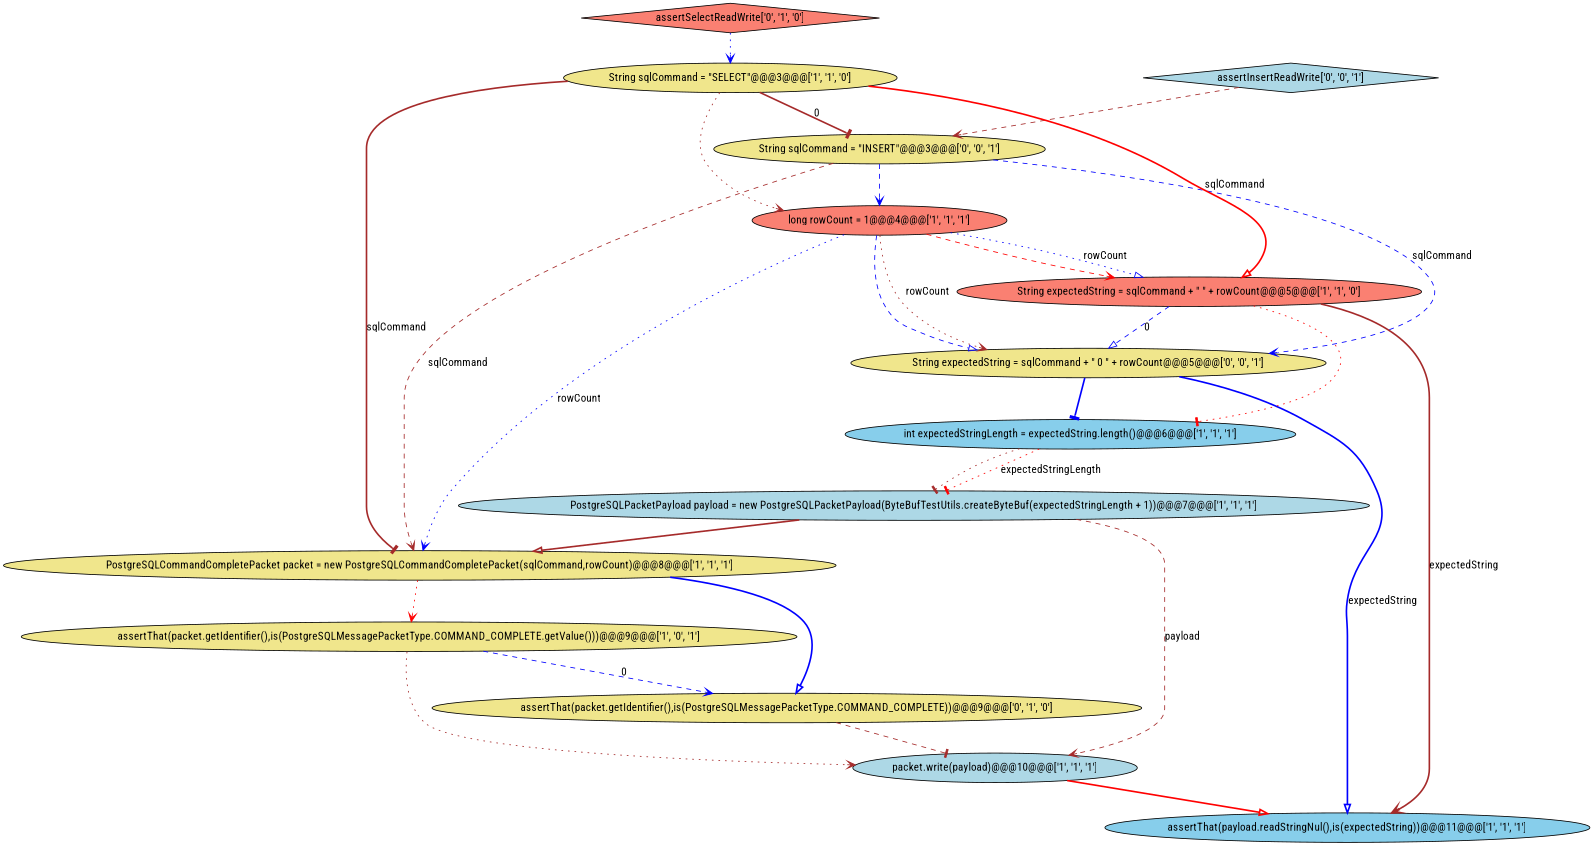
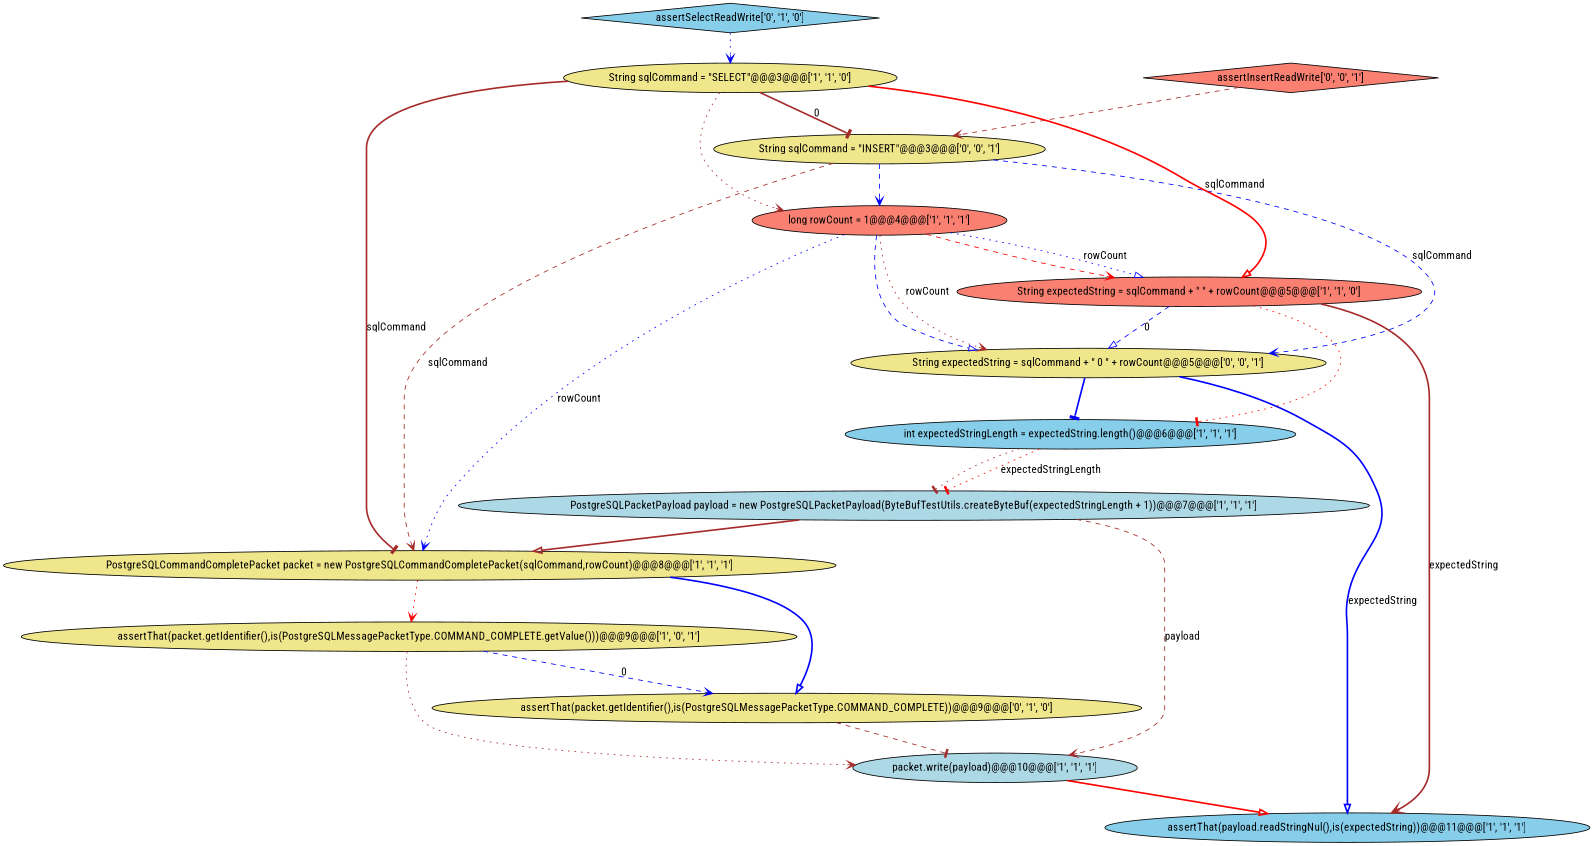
(730, 18) -> (730, 18)
(1291, 78) -> (1291, 78)
